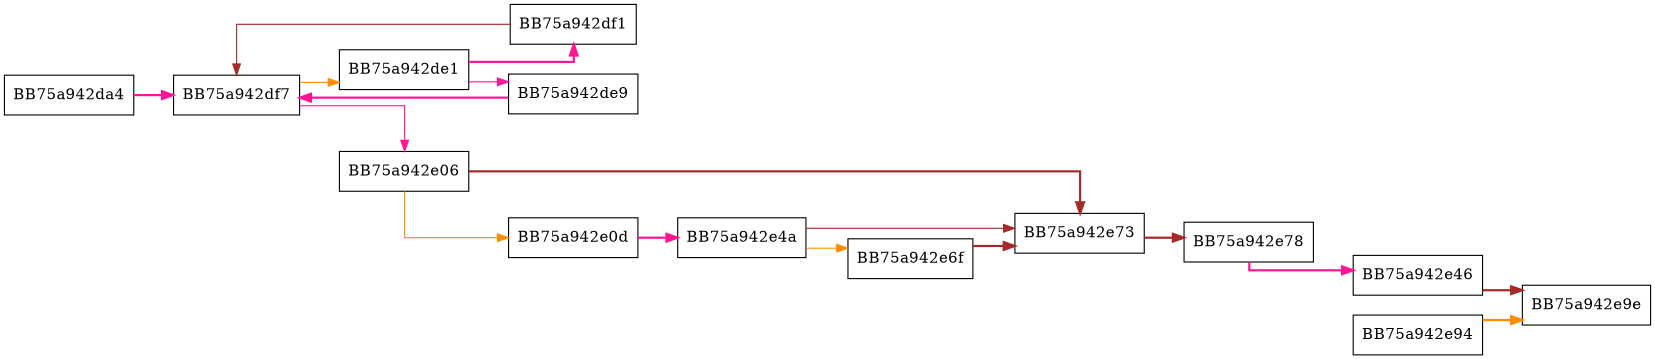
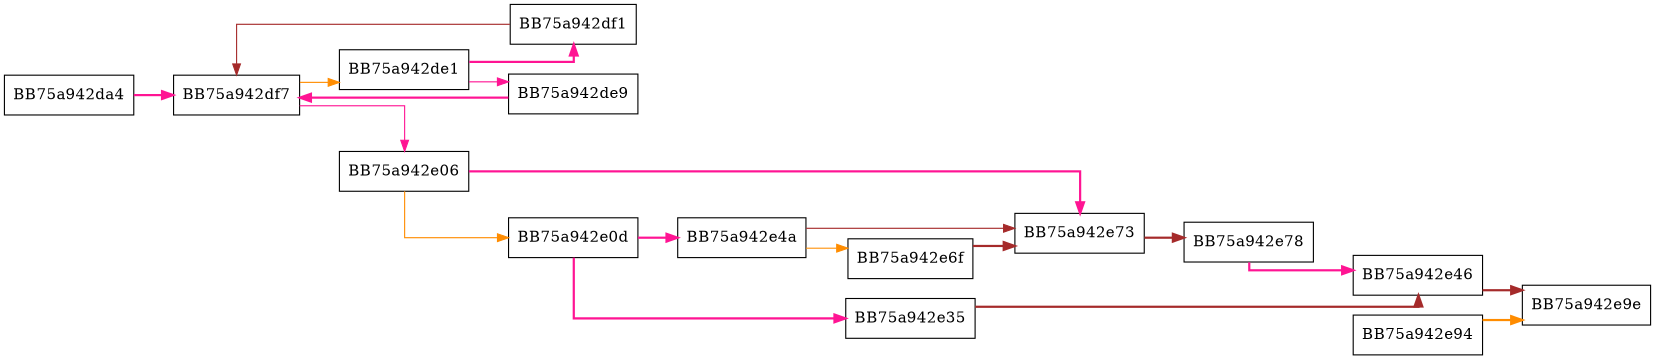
(790, 171) -> (790, 171)
none -> (910, 318)
